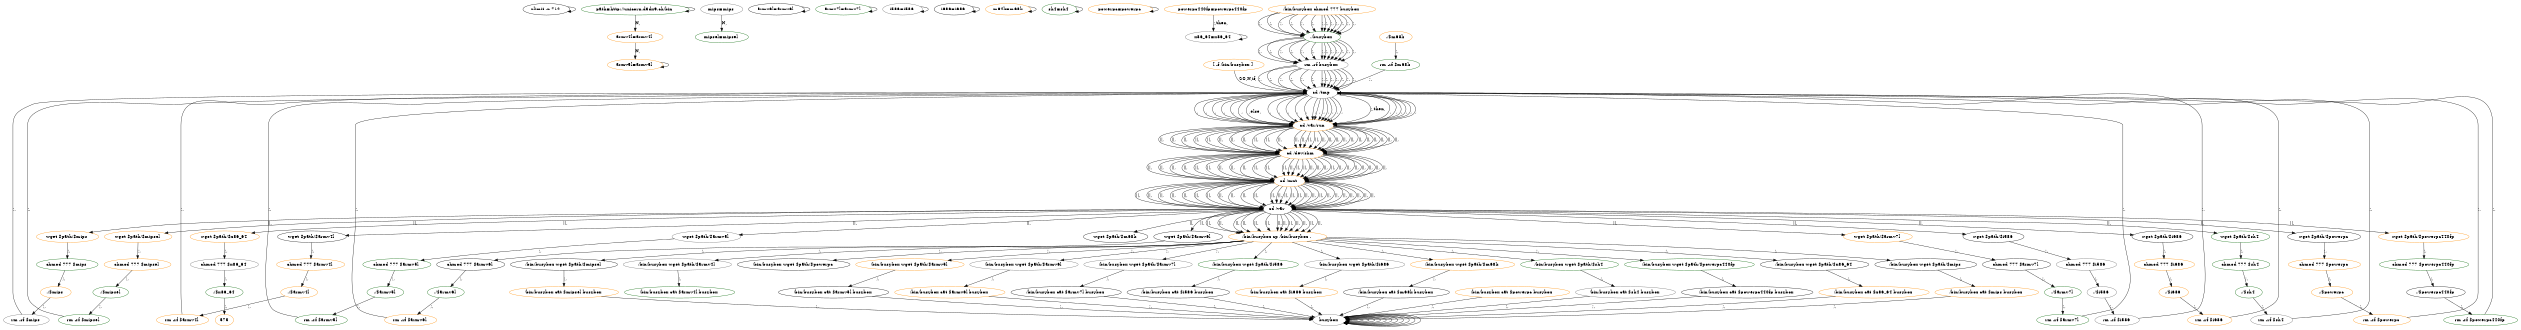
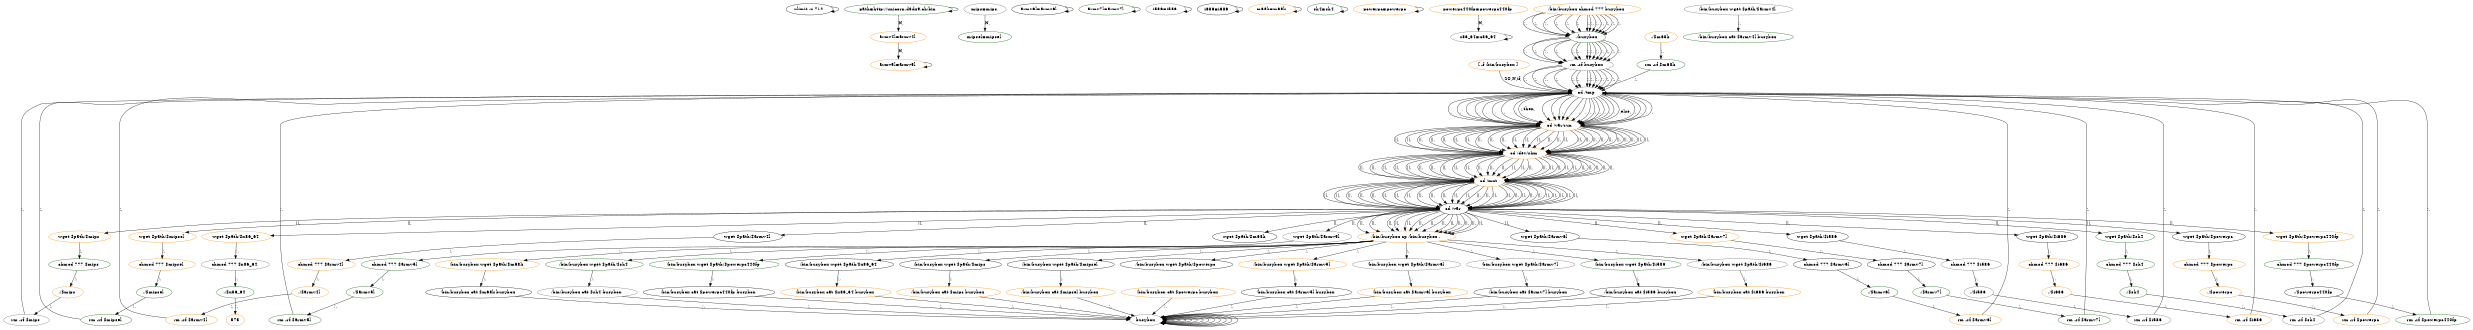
(1008, 9) -> (1272, 9)
(1221, 23) -> (1481, 23)
(915, 249) -> none
